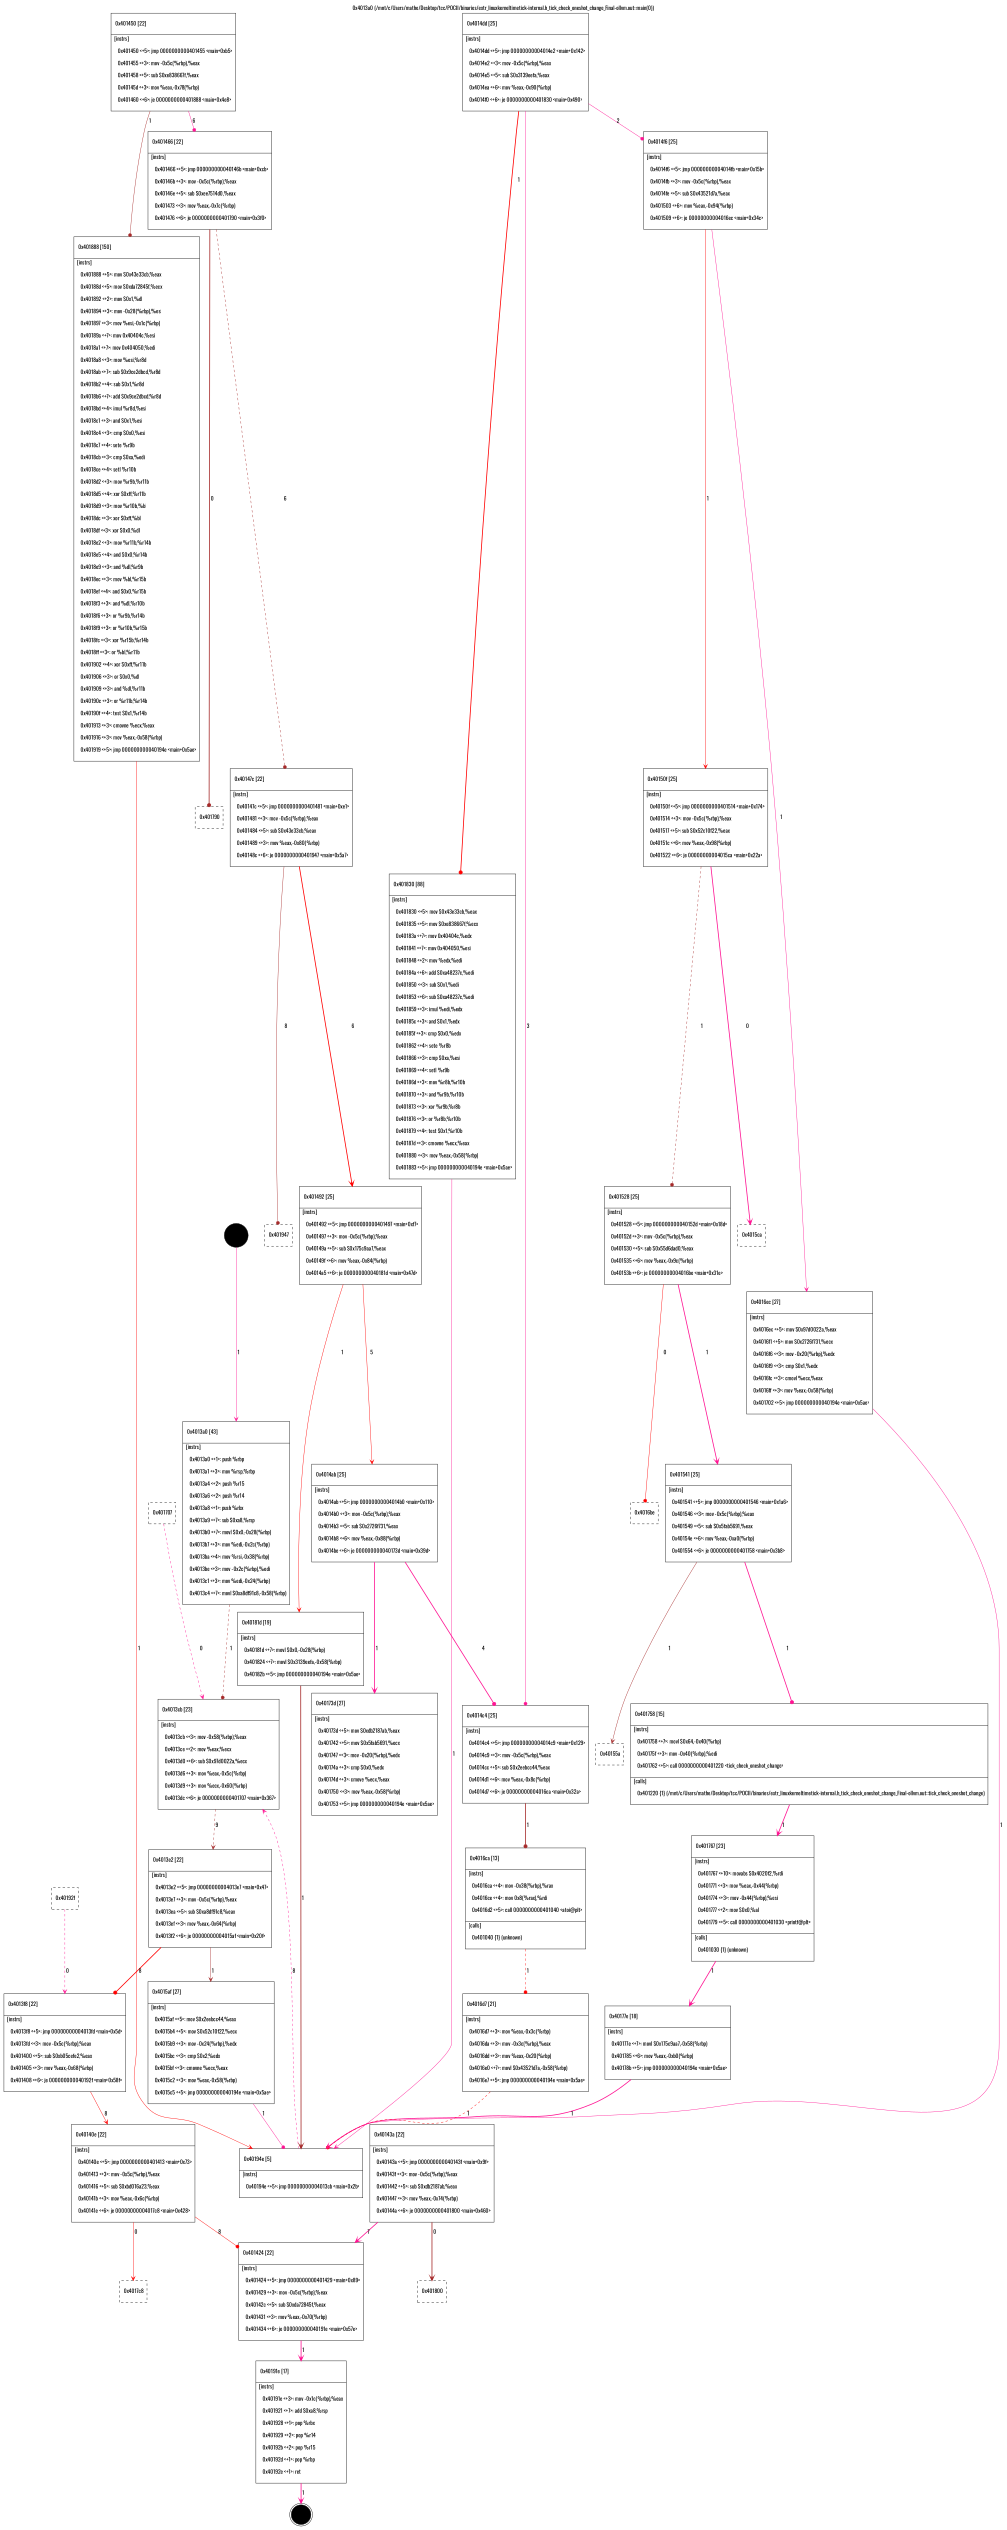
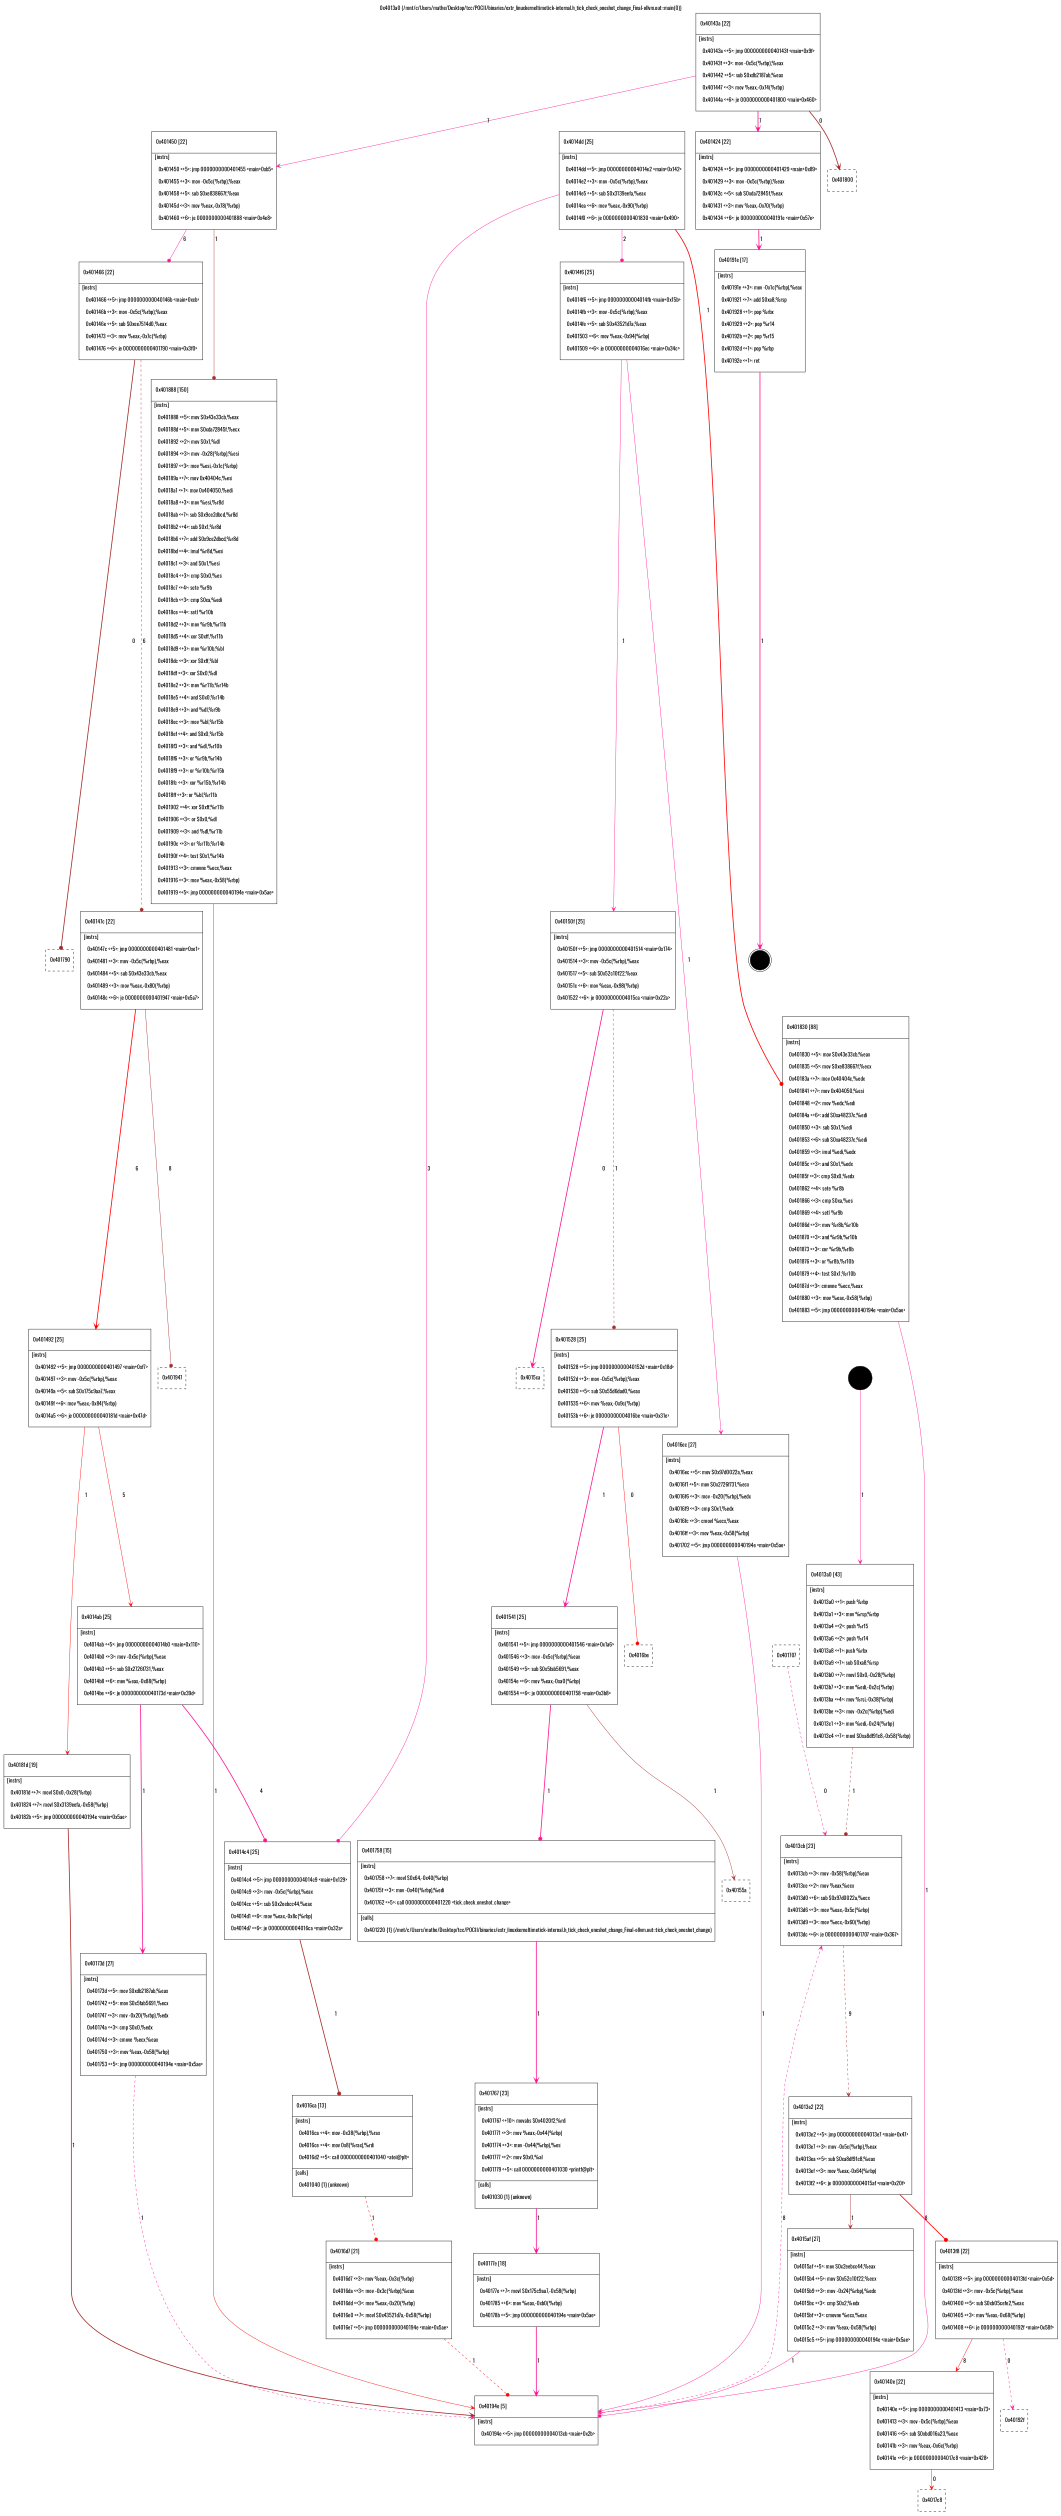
none -> (488, 121)
(706, 497) -> (618, 634)
(65, 1950) -> (1008, 2372)
(216, 2231) -> none
none -> (197, 2351)
